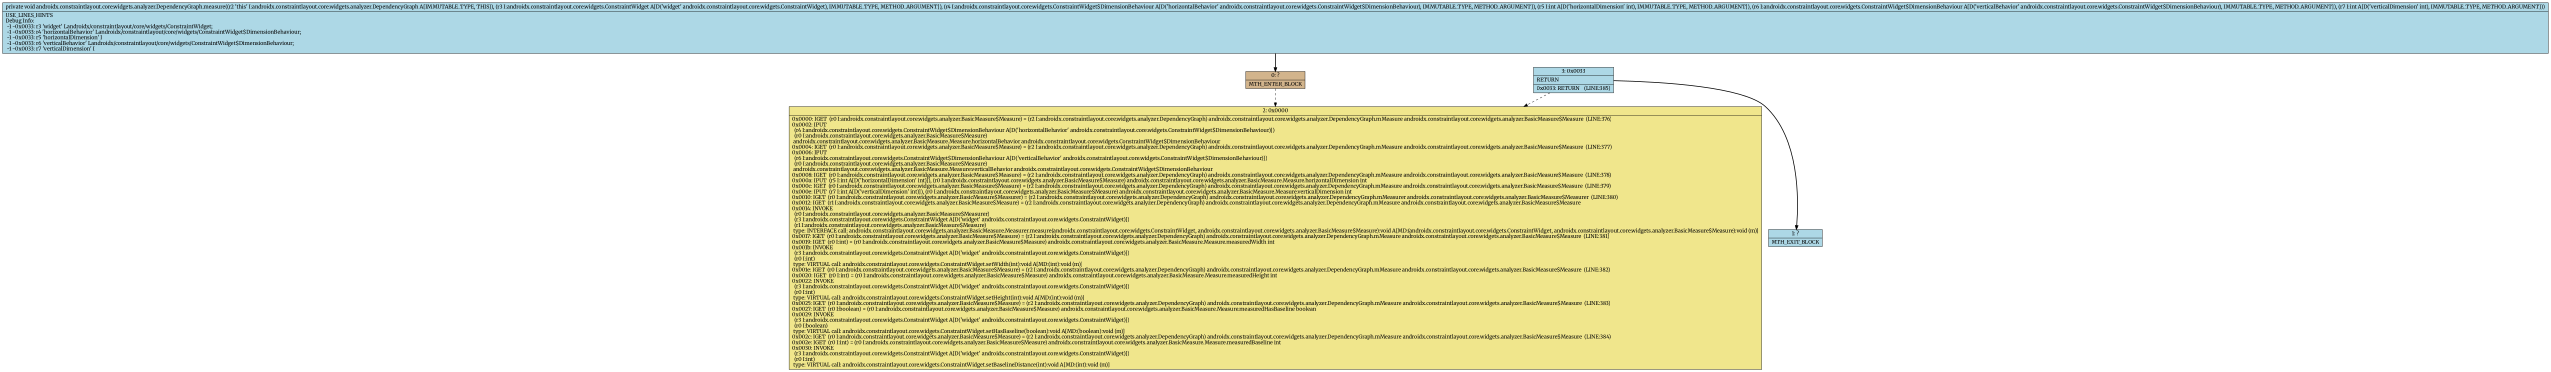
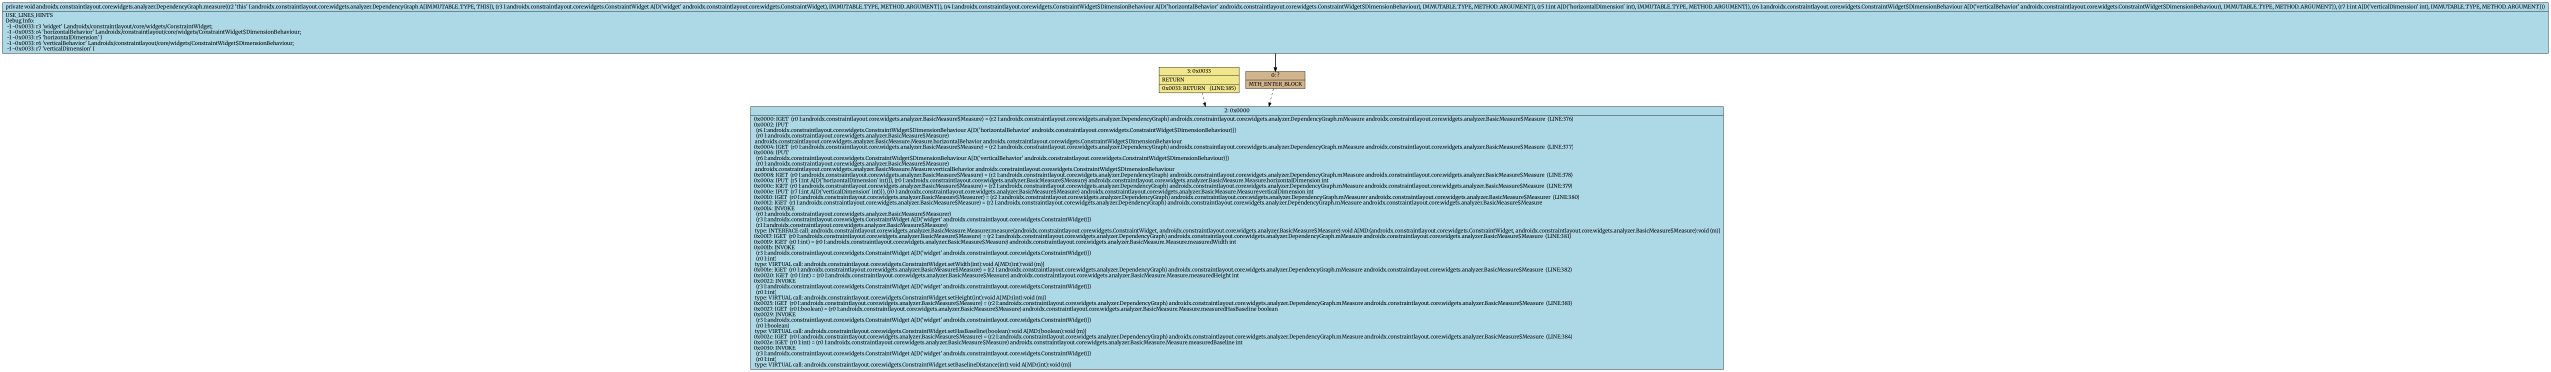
(1574, 80) -> (1199, 80)
(1275, 238) -> (1237, 238)
(1795, 238) -> none
